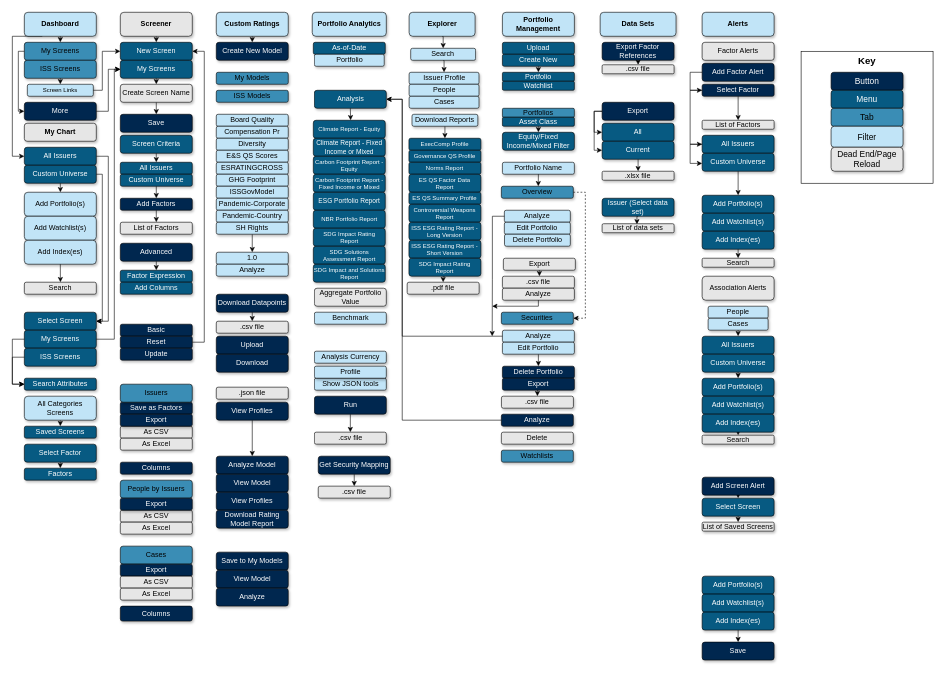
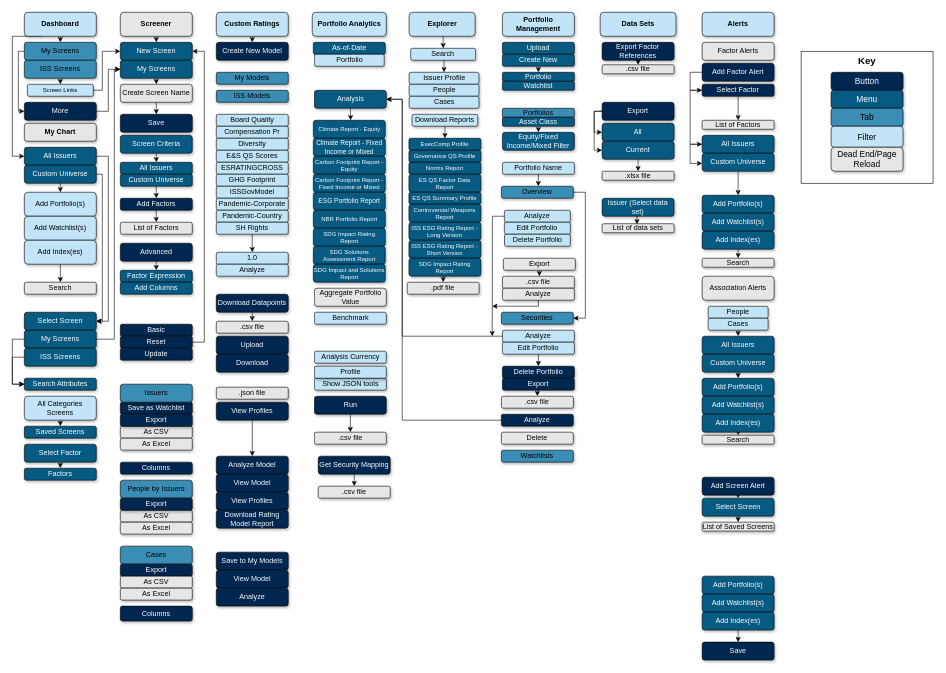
(585, 253) -> (585, 253)
(156, 408) -> (156, 408)
